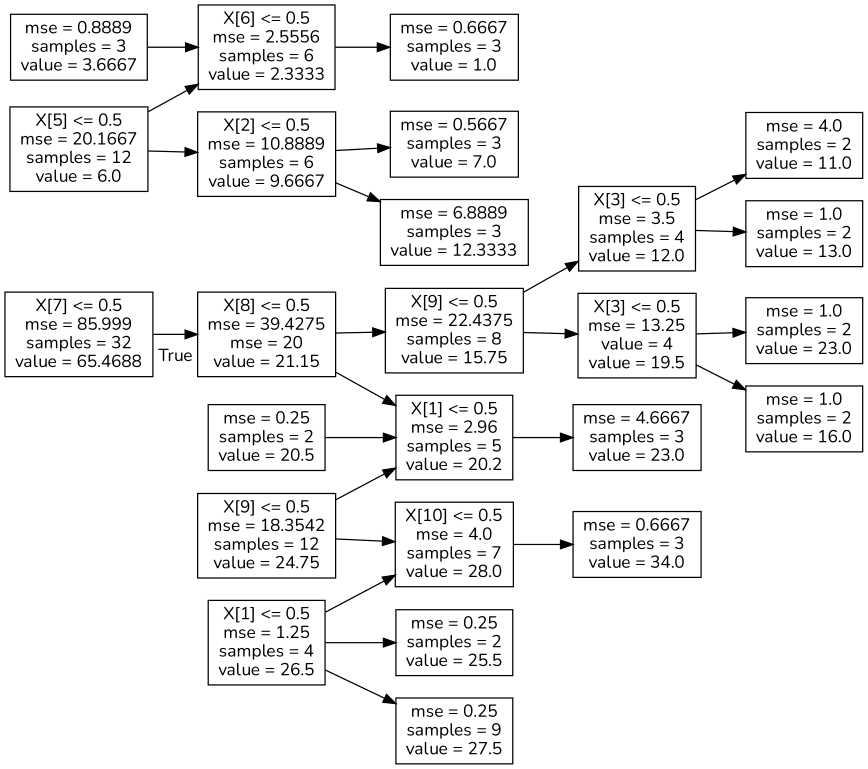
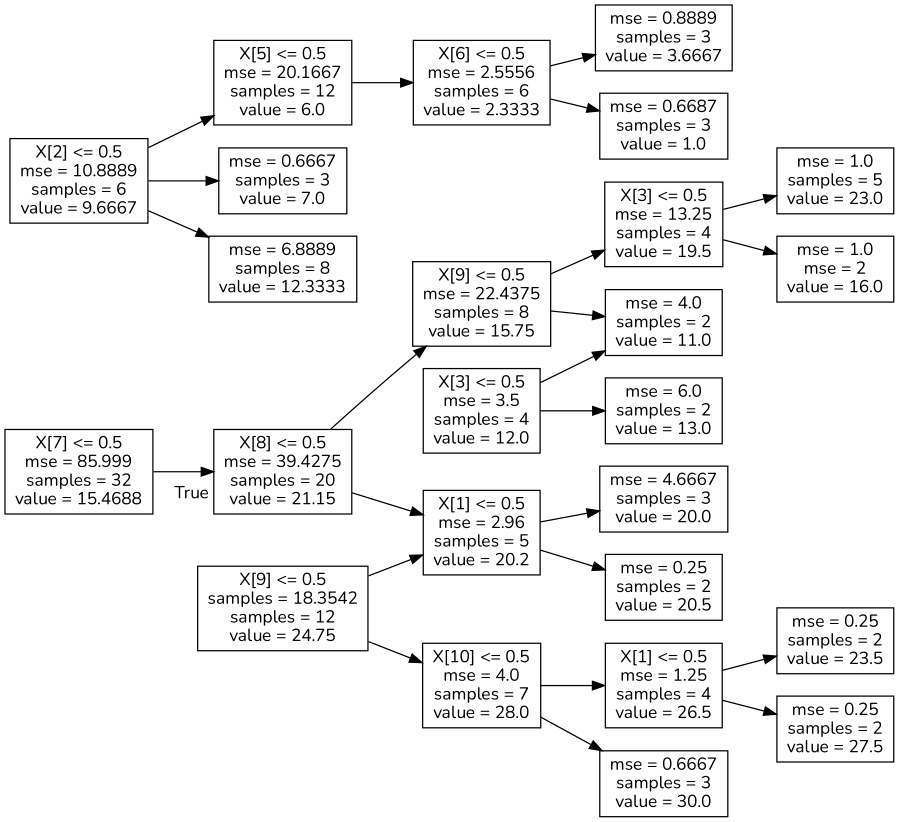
(167, 47) -> (567, 62)
(454, 47) -> (664, 126)
(454, 144) -> (283, 181)
(166, 151) -> (175, 134)
(454, 232) -> (283, 269)
(804, 234) -> (664, 411)
(545, 280) -> (572, 313)
(804, 331) -> (835, 181)
(79, 334) -> (79, 472)
(267, 334) -> (283, 472)
(637, 336) -> (664, 224)
(804, 419) -> (835, 269)
(354, 438) -> (567, 558)
(637, 438) -> (664, 499)
(267, 536) -> (283, 608)
(637, 544) -> (664, 784)
(355, 597) -> (566, 686)
(454, 643) -> (835, 641)
(454, 731) -> (835, 729)
